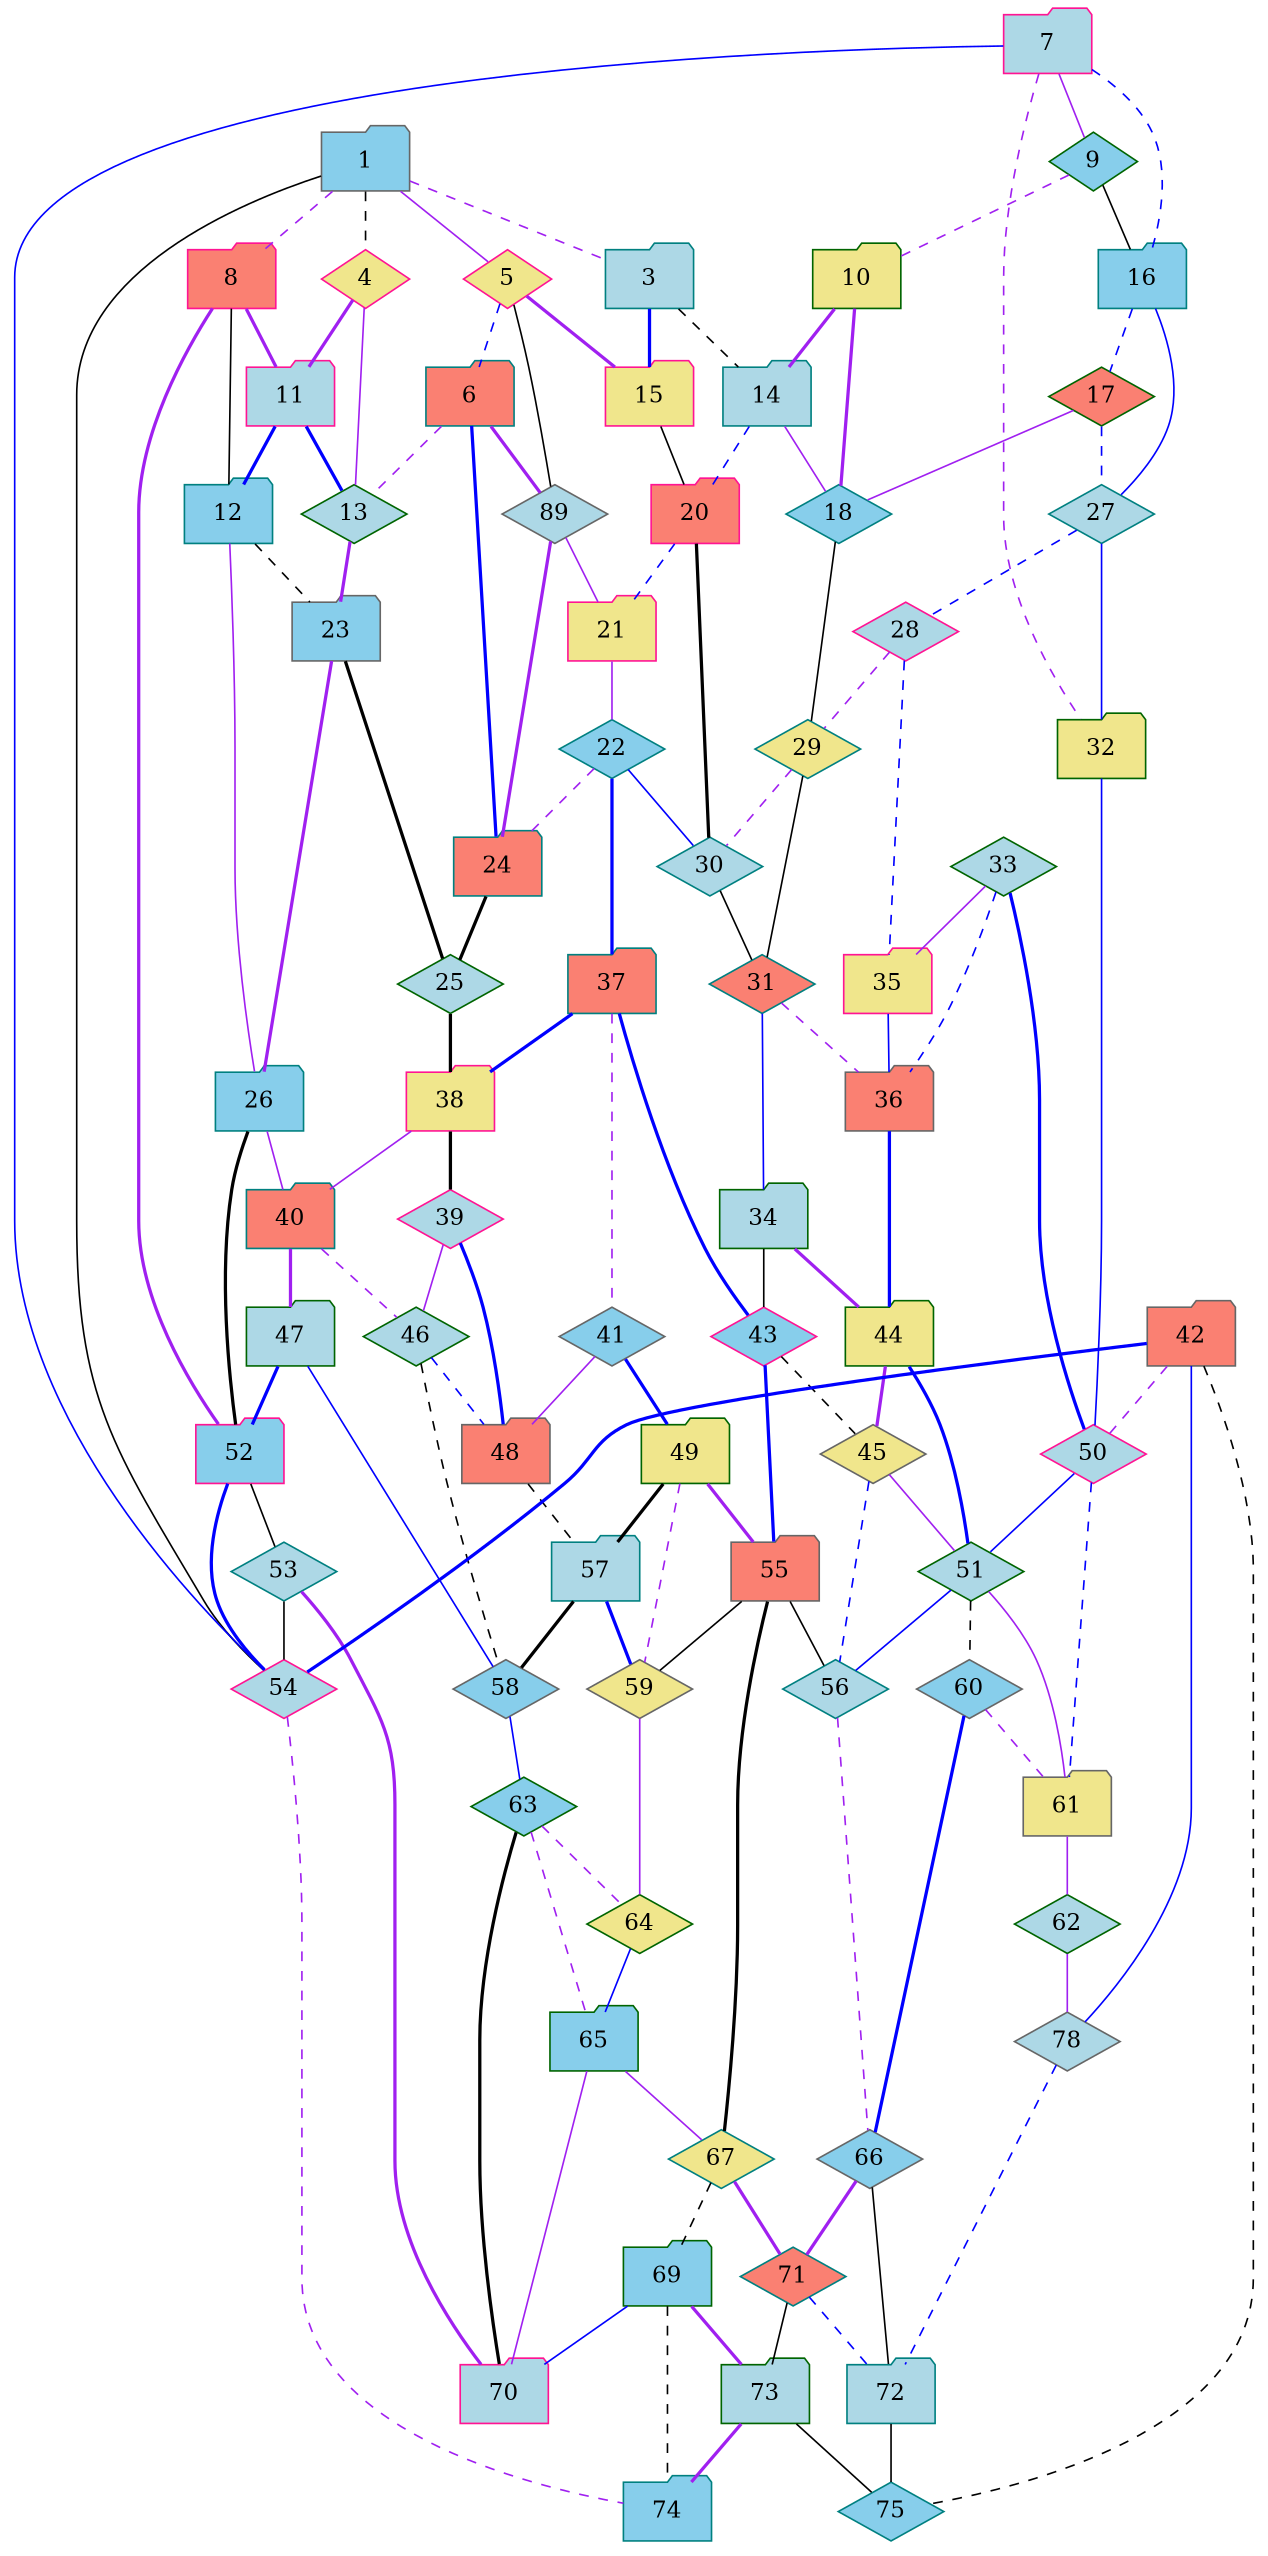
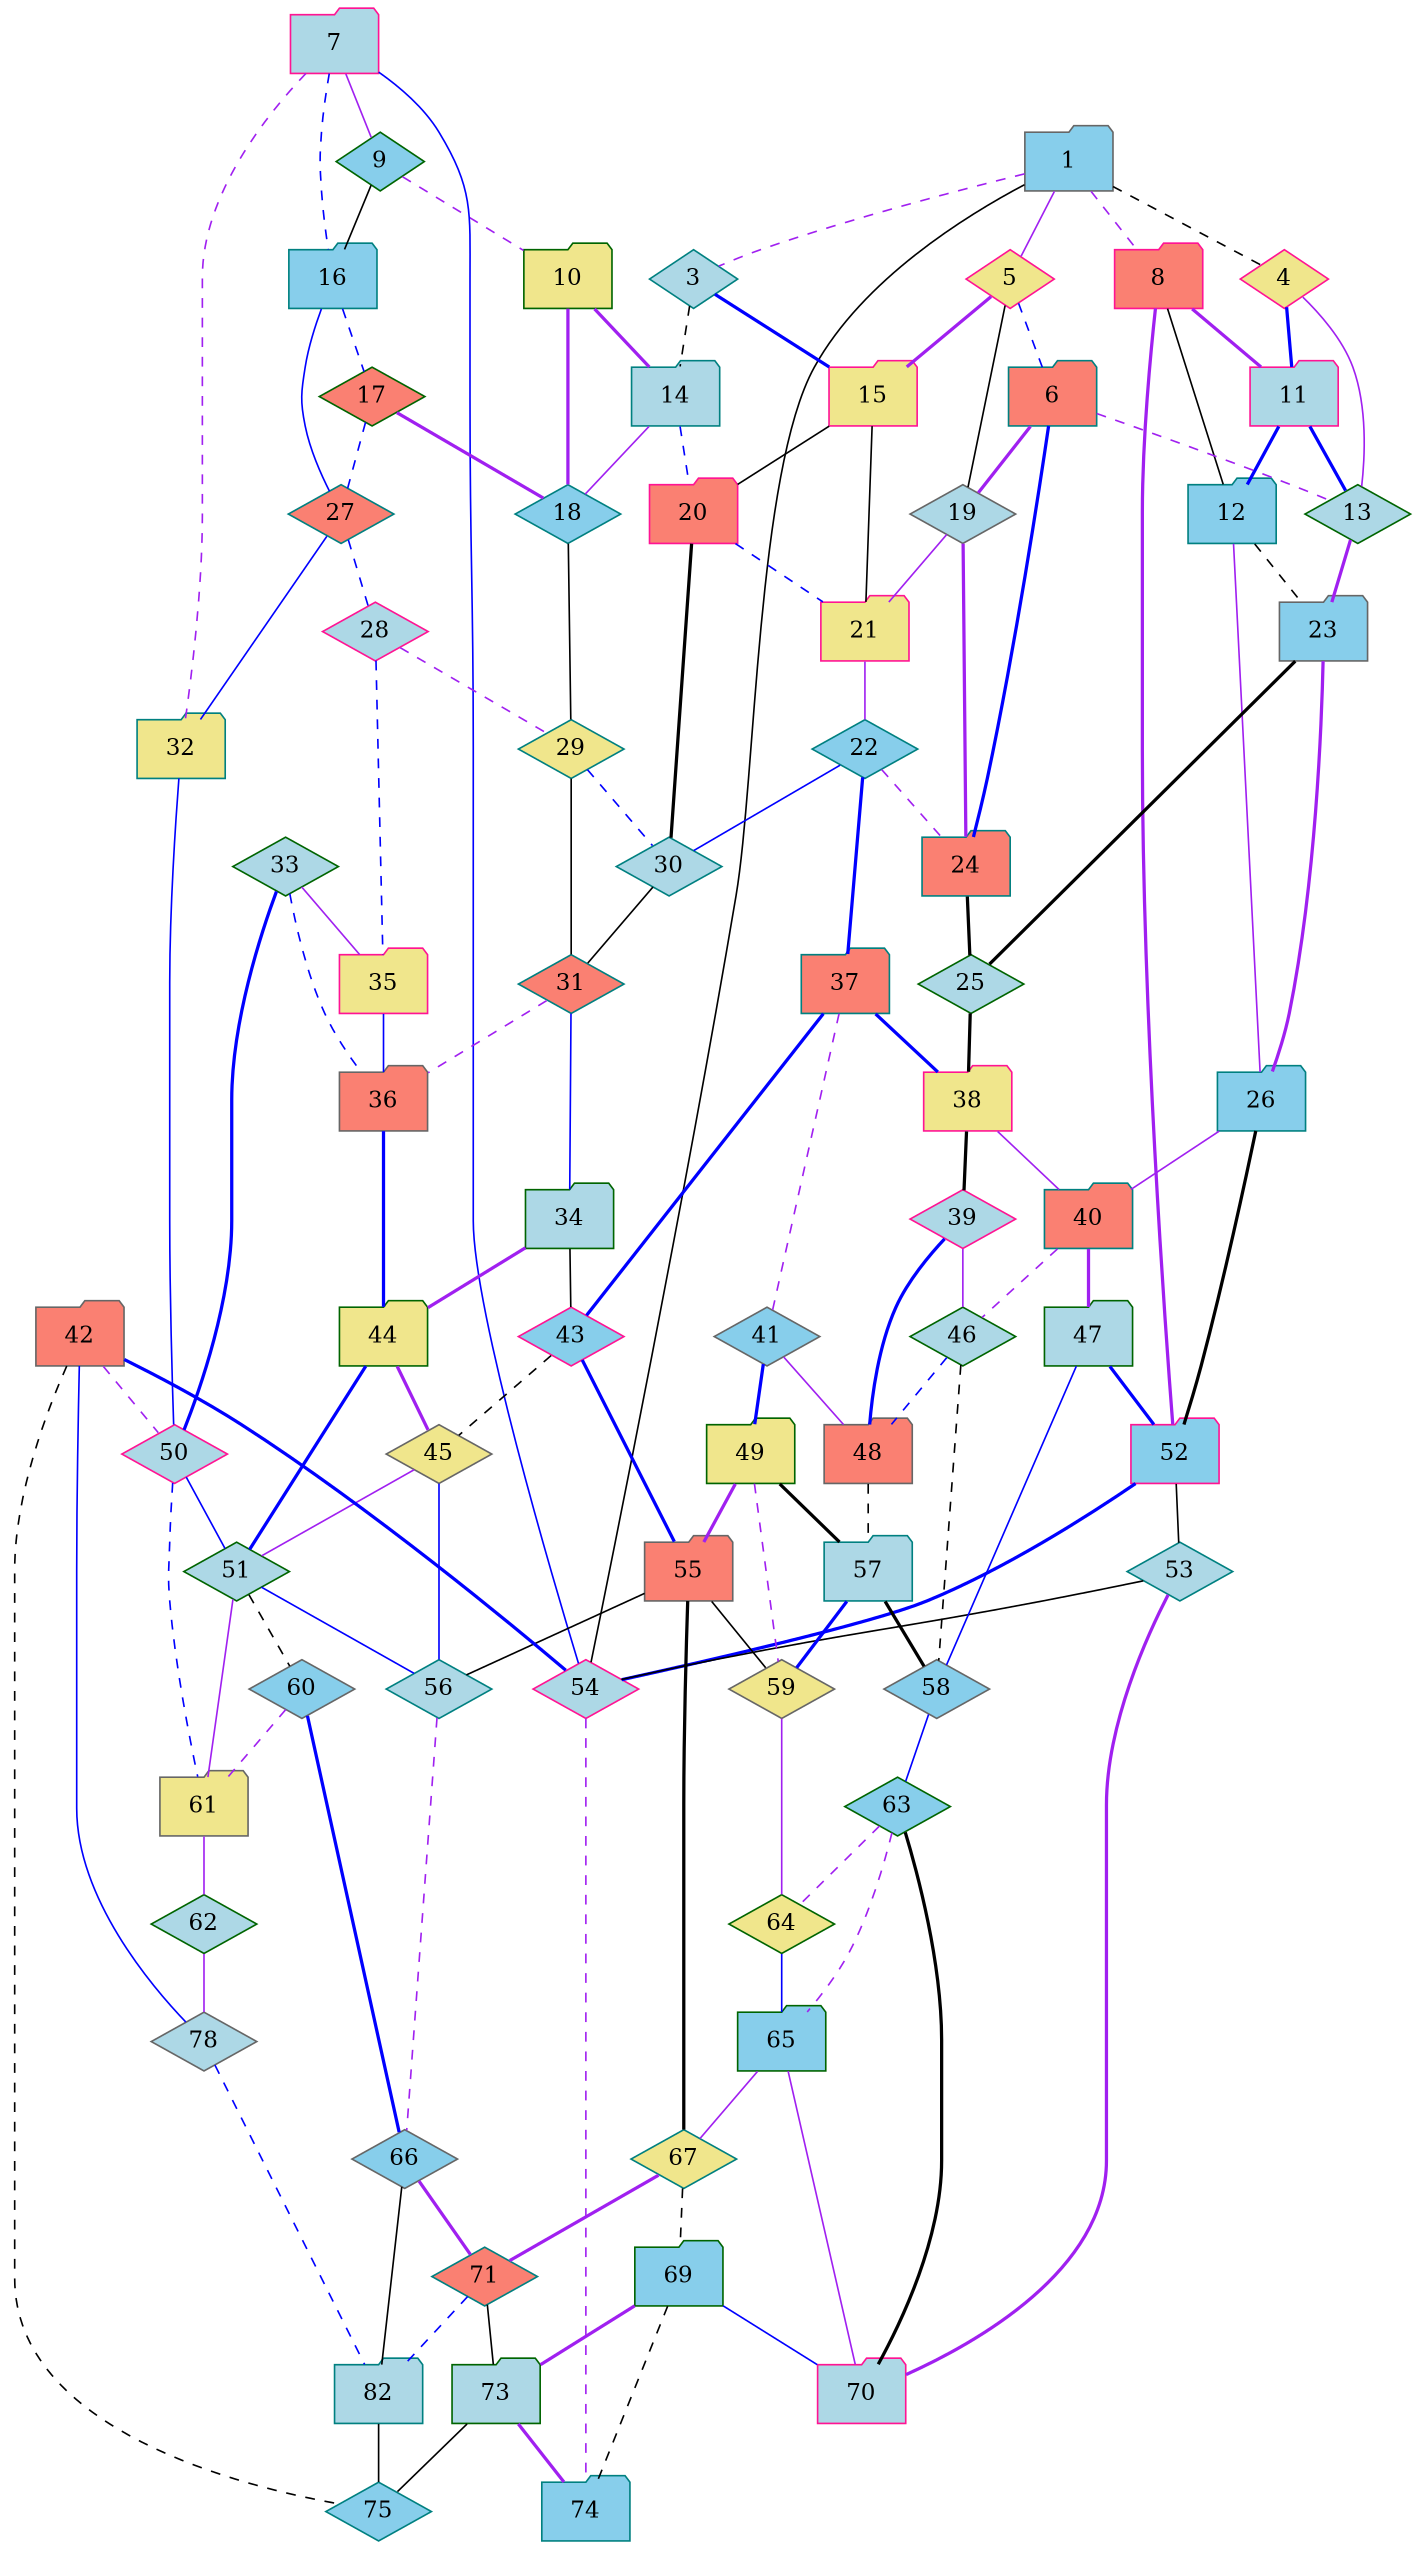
(650, 279) -> (694, 279)
(331, 333) -> (1289, 337)
(970, 455) -> (459, 449)
(555, 514) -> (963, 514)
none -> (869, 514)
(1102, 514) -> (341, 514)
(1102, 749) -> (181, 749)
(759, 808) -> (620, 808)
(854, 1572) -> (439, 1580)
(891, 2394) -> (379, 2394)
